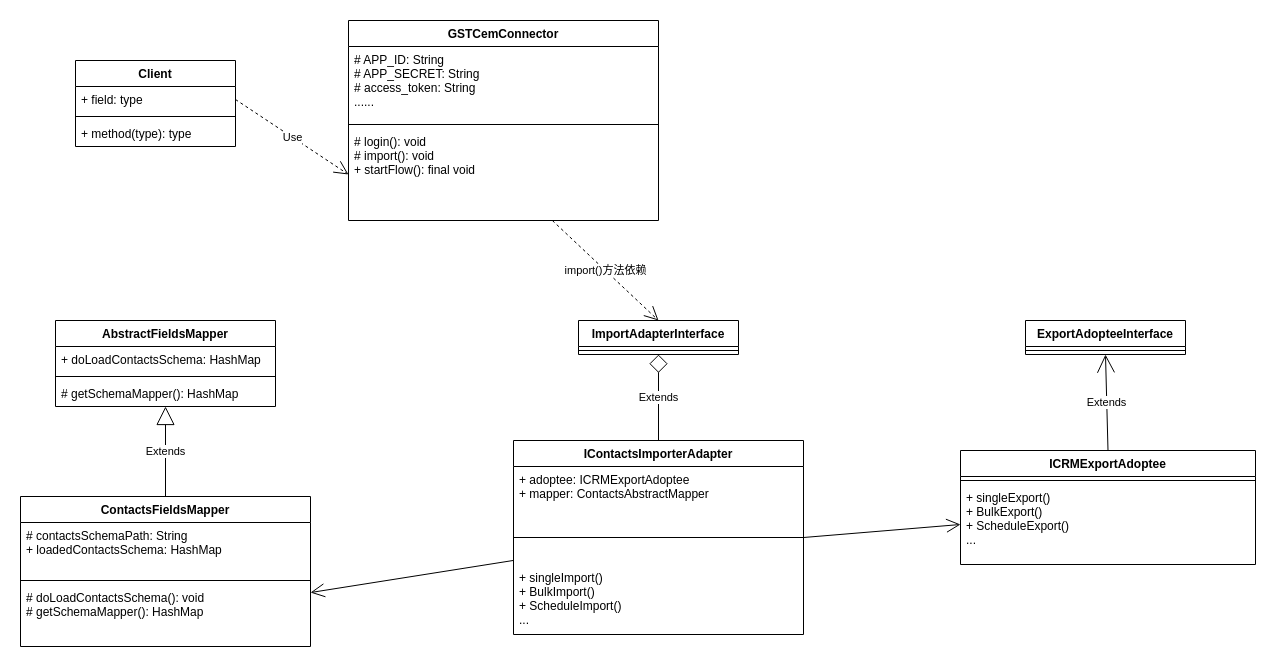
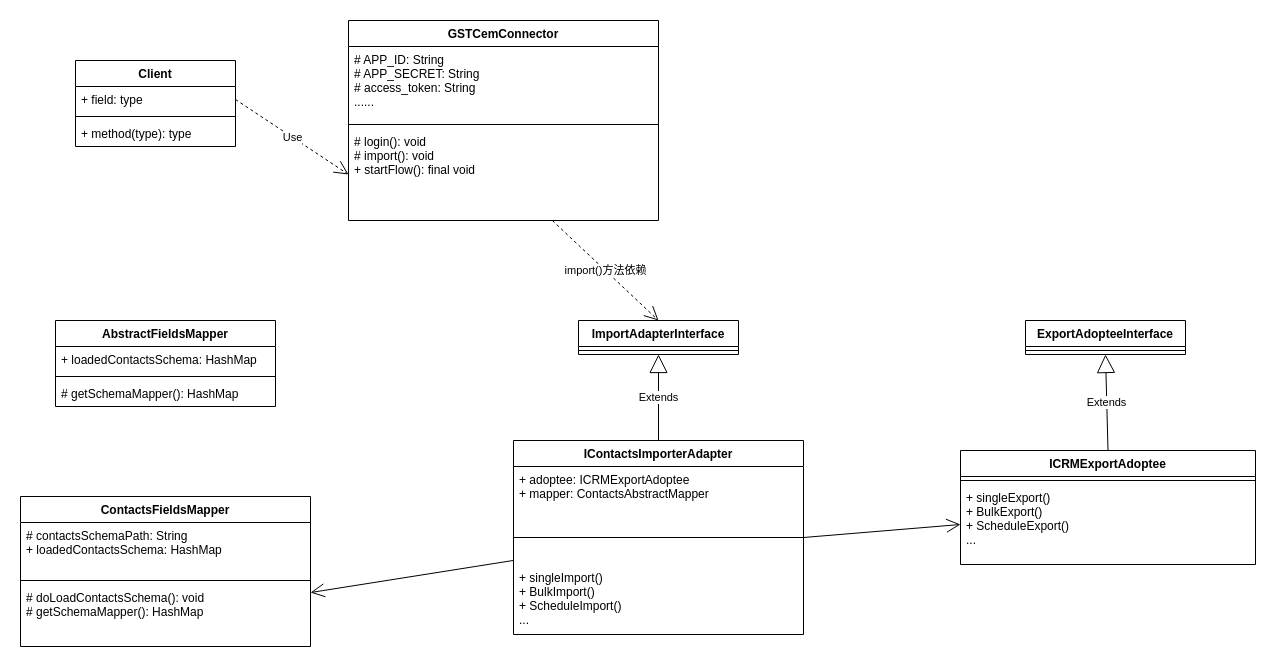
(160, 360) -> (159, 360)
(1106, 366) -> (1106, 374)
(659, 373) -> (659, 374)
(166, 461) -> none
